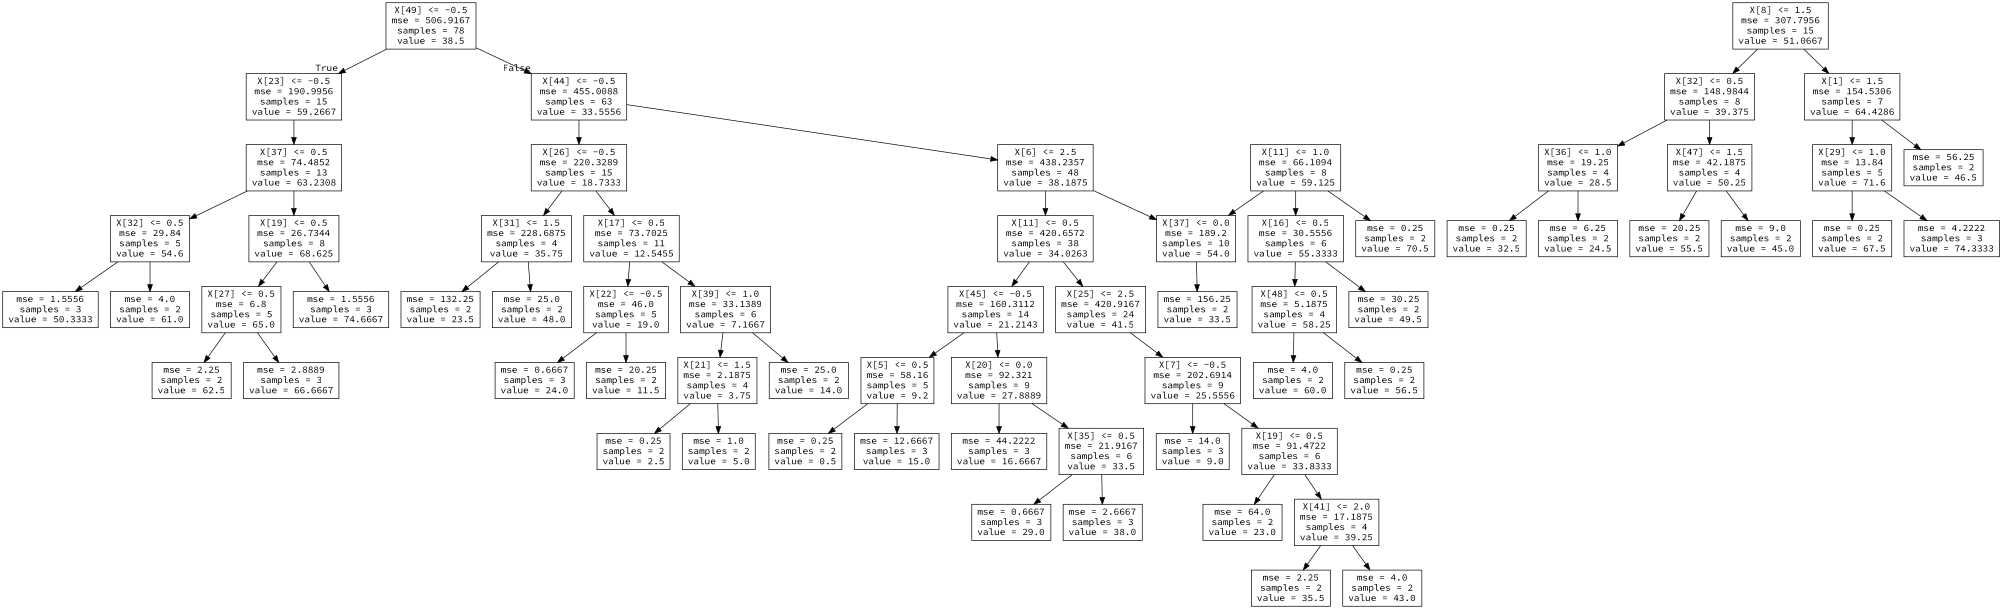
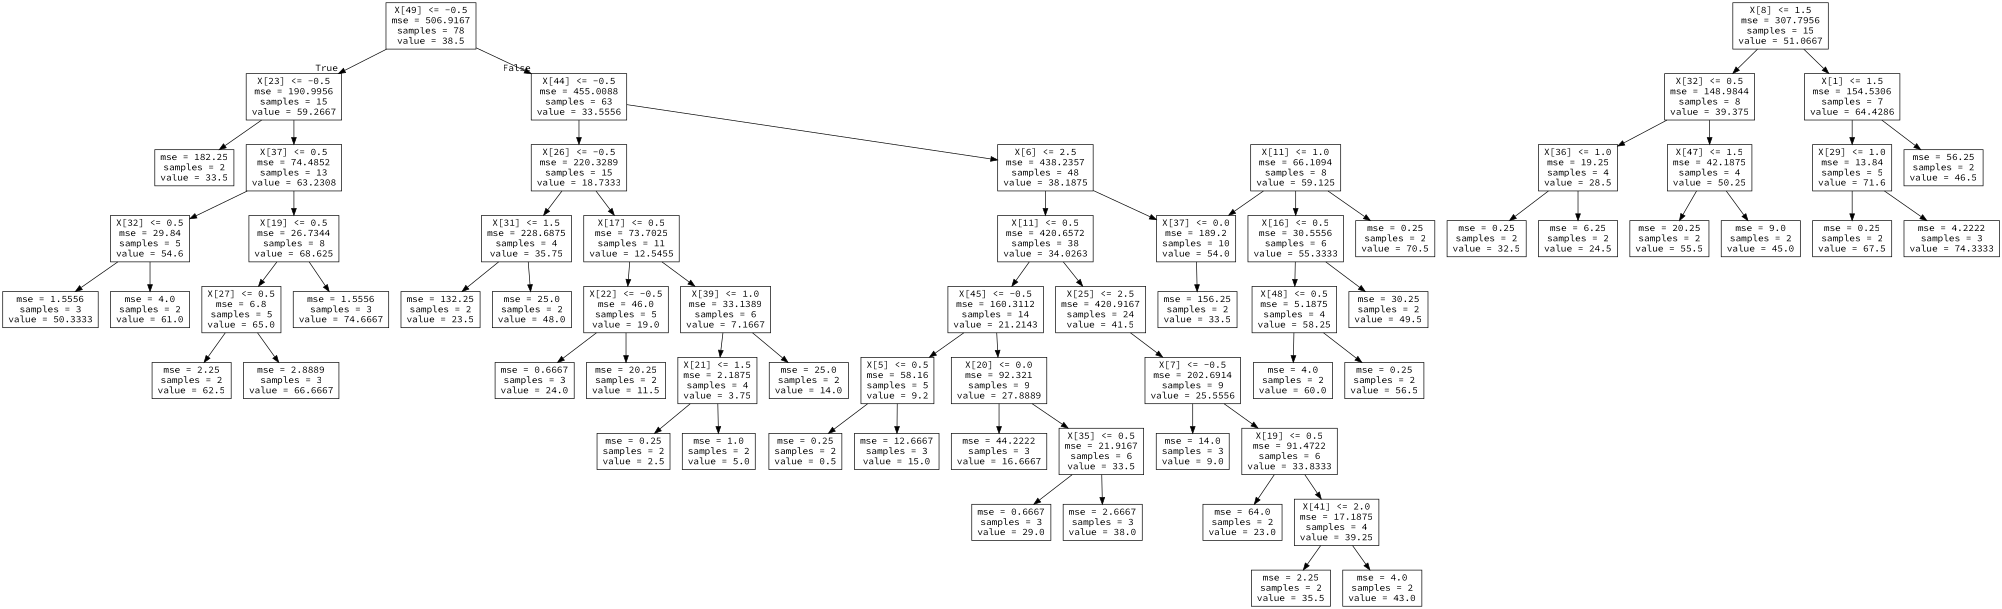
none -> (194, 168)
